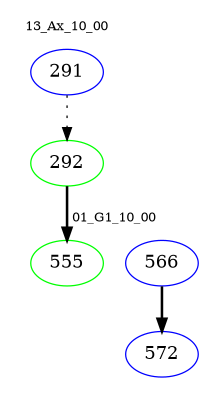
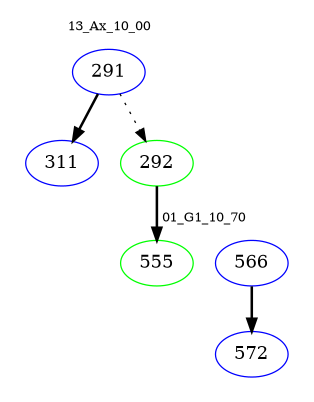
none -> (62, 163)
(115, 218) -> (204, 218)
